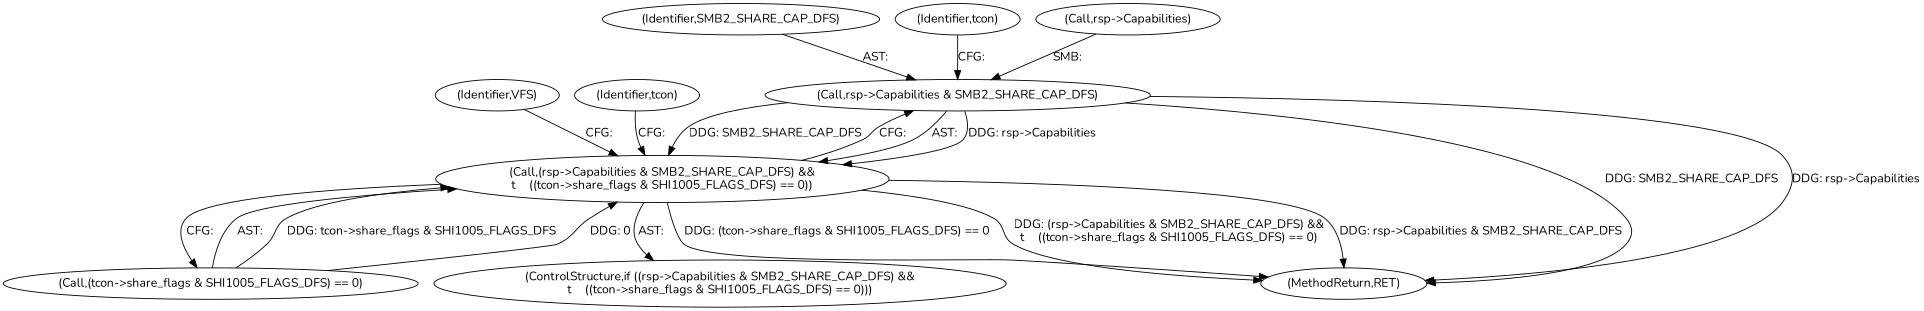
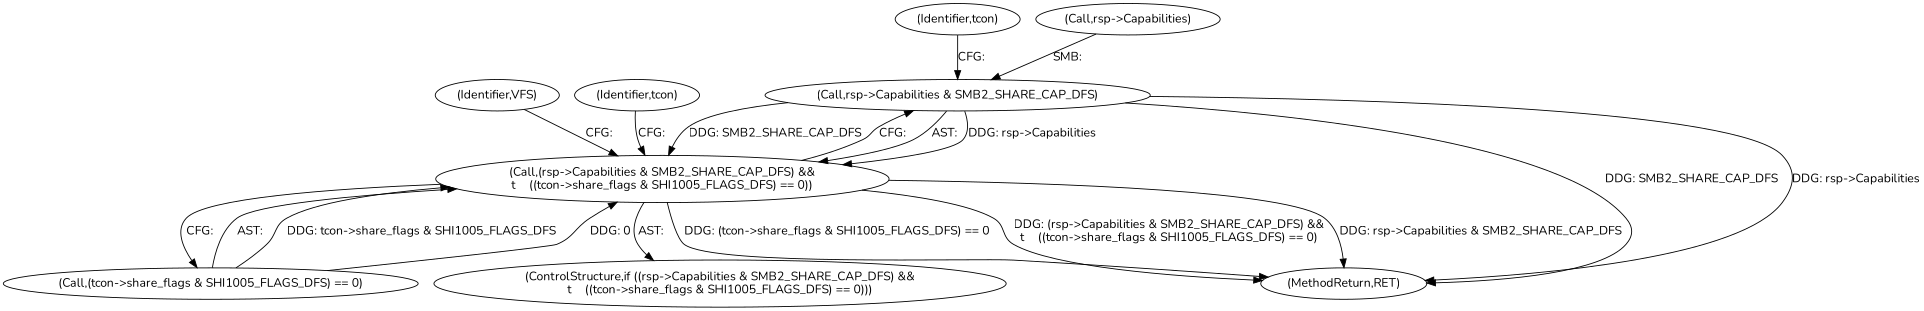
(741, 19) -> none
